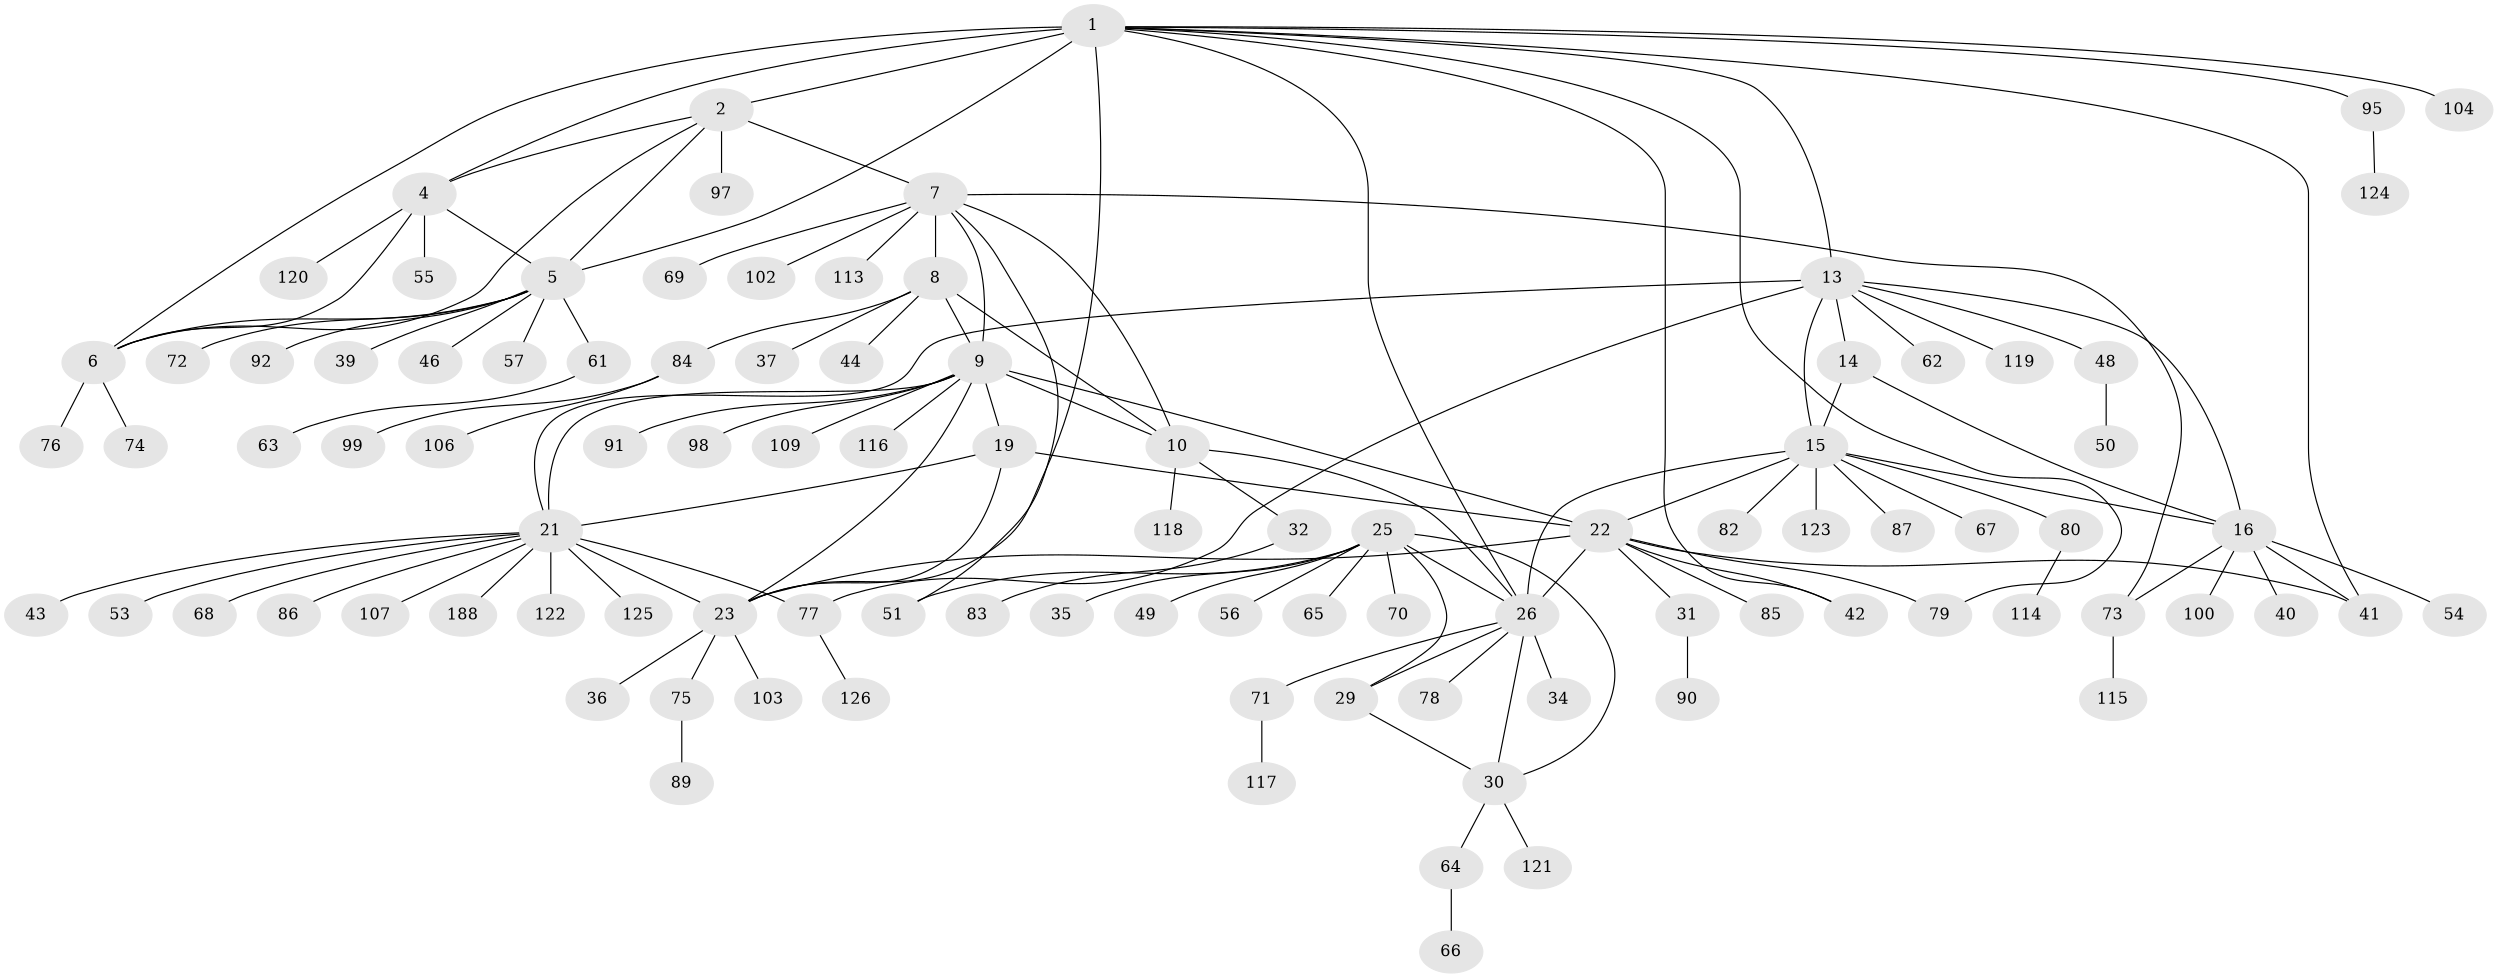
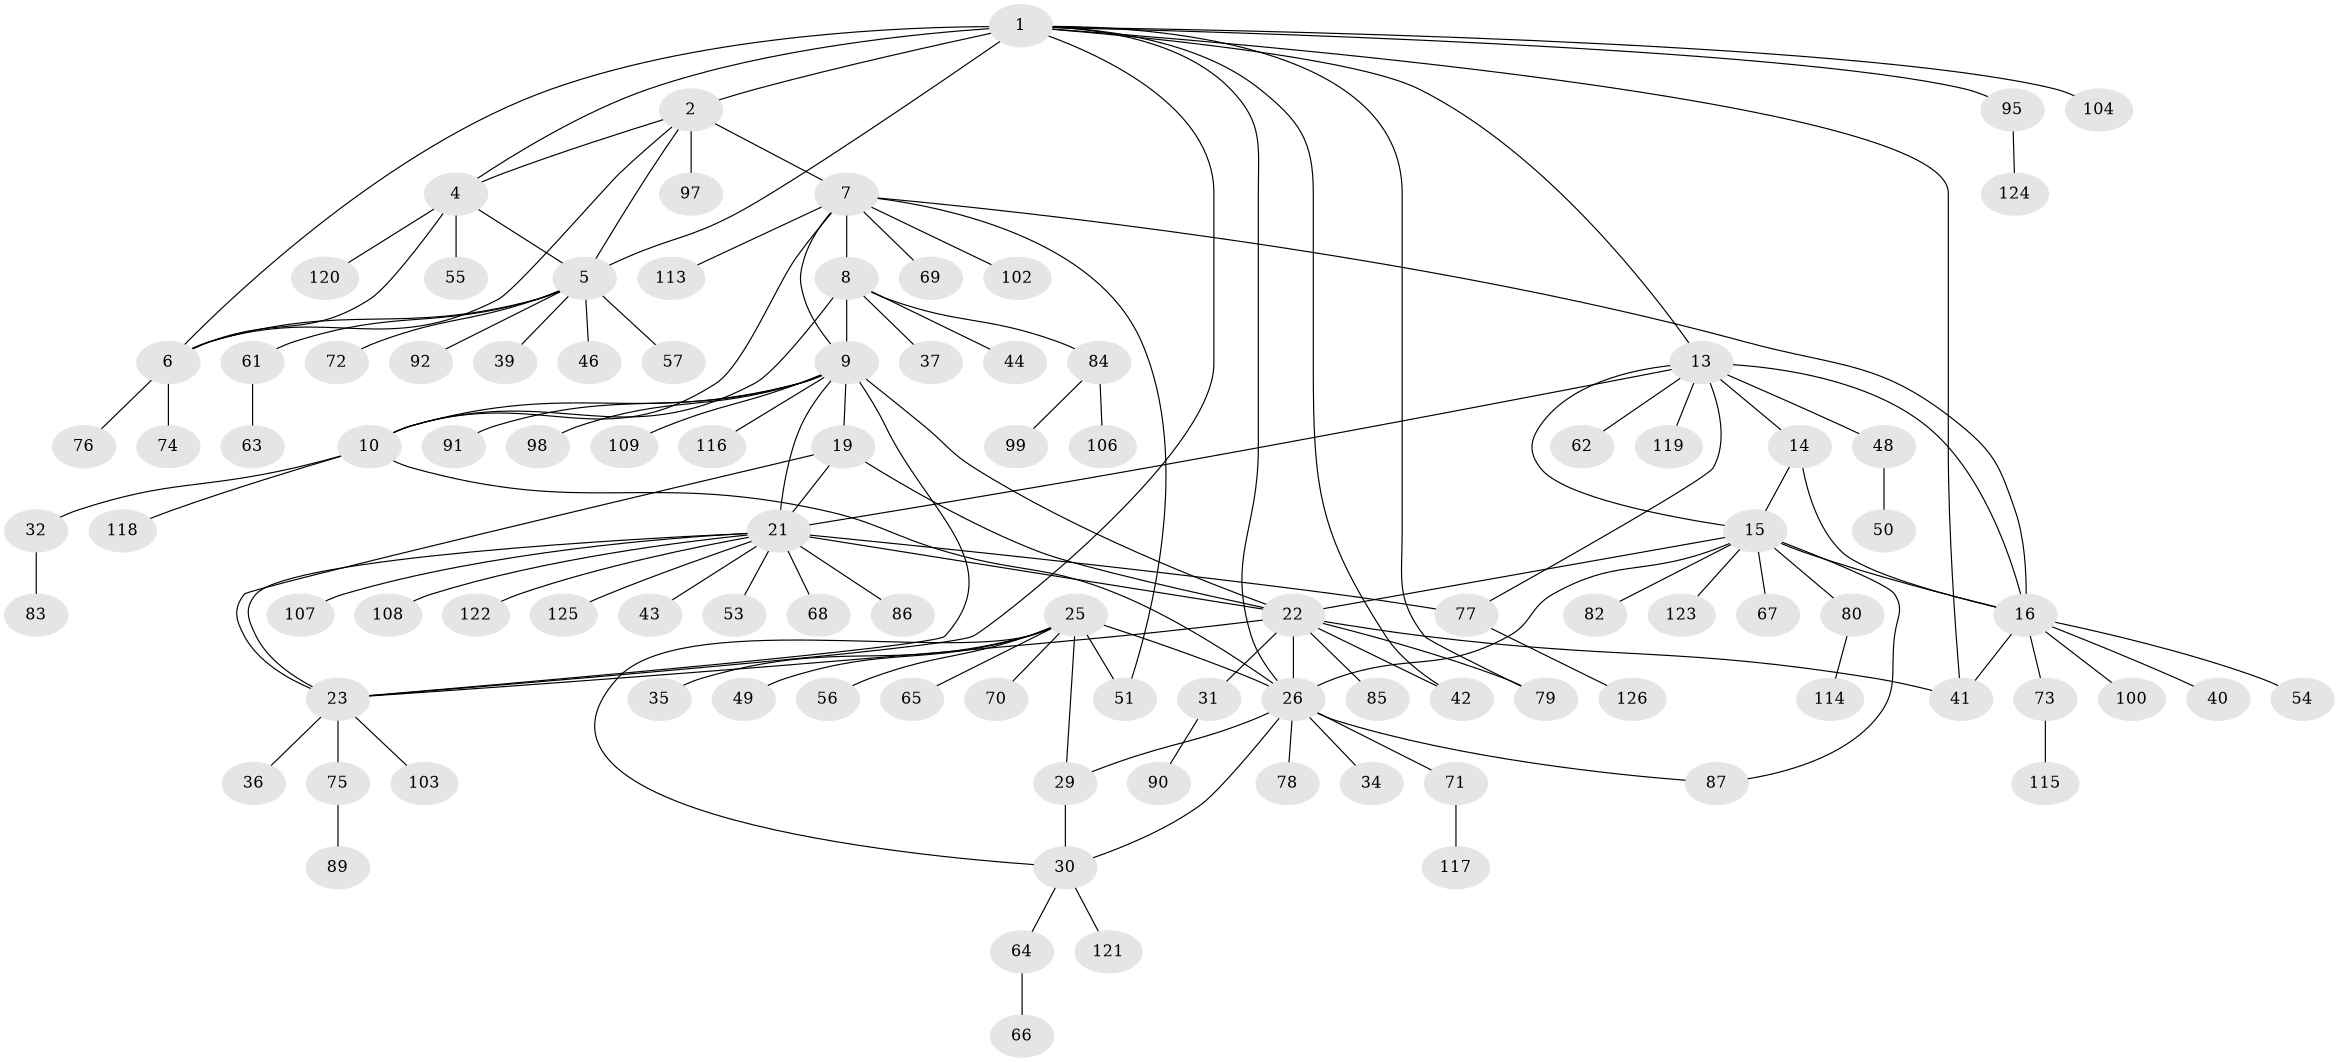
(1707, 232) -> (1522, 290)
none -> (1127, 587)
(463, 615) -> (388, 615)
none -> (1499, 758)
